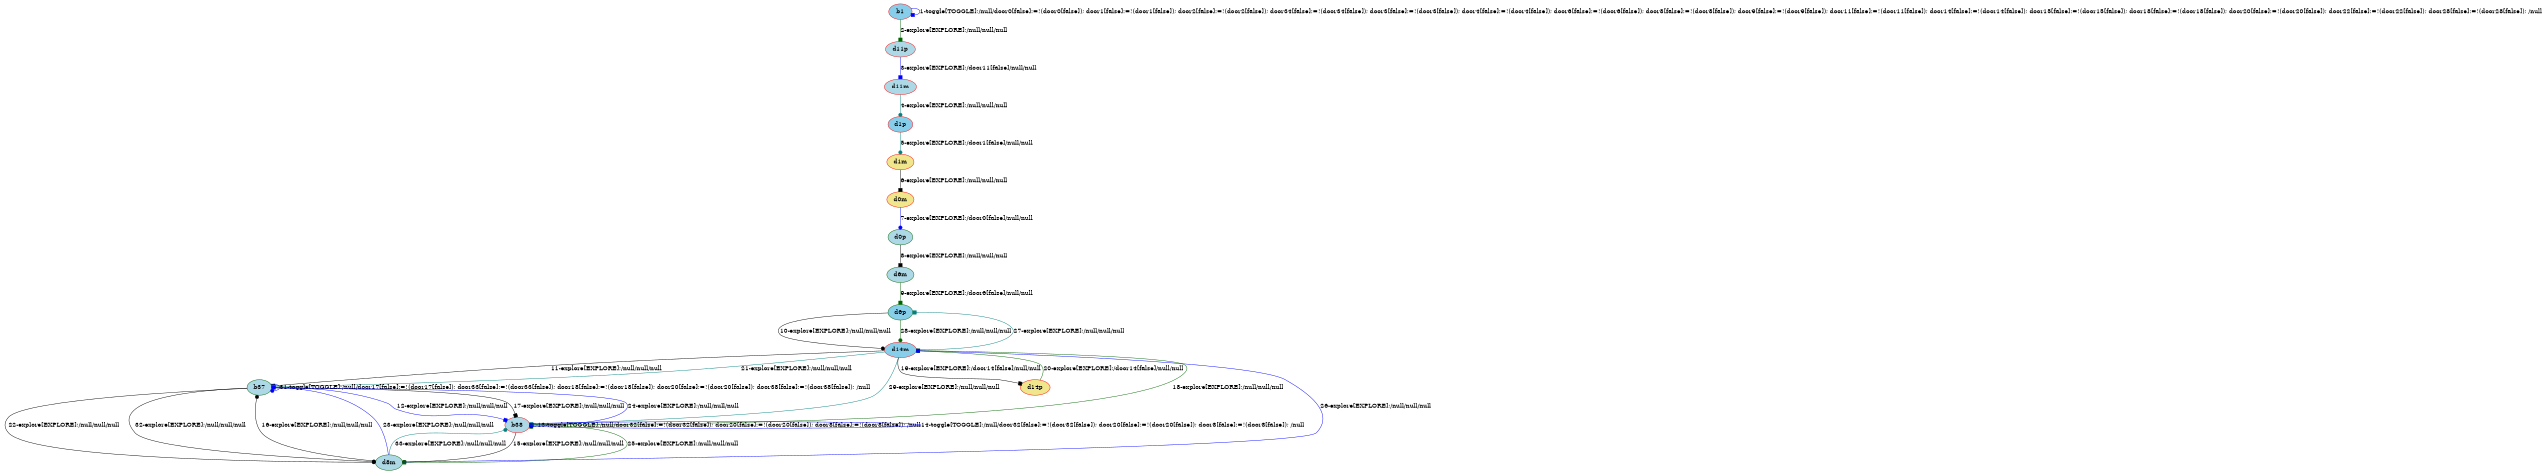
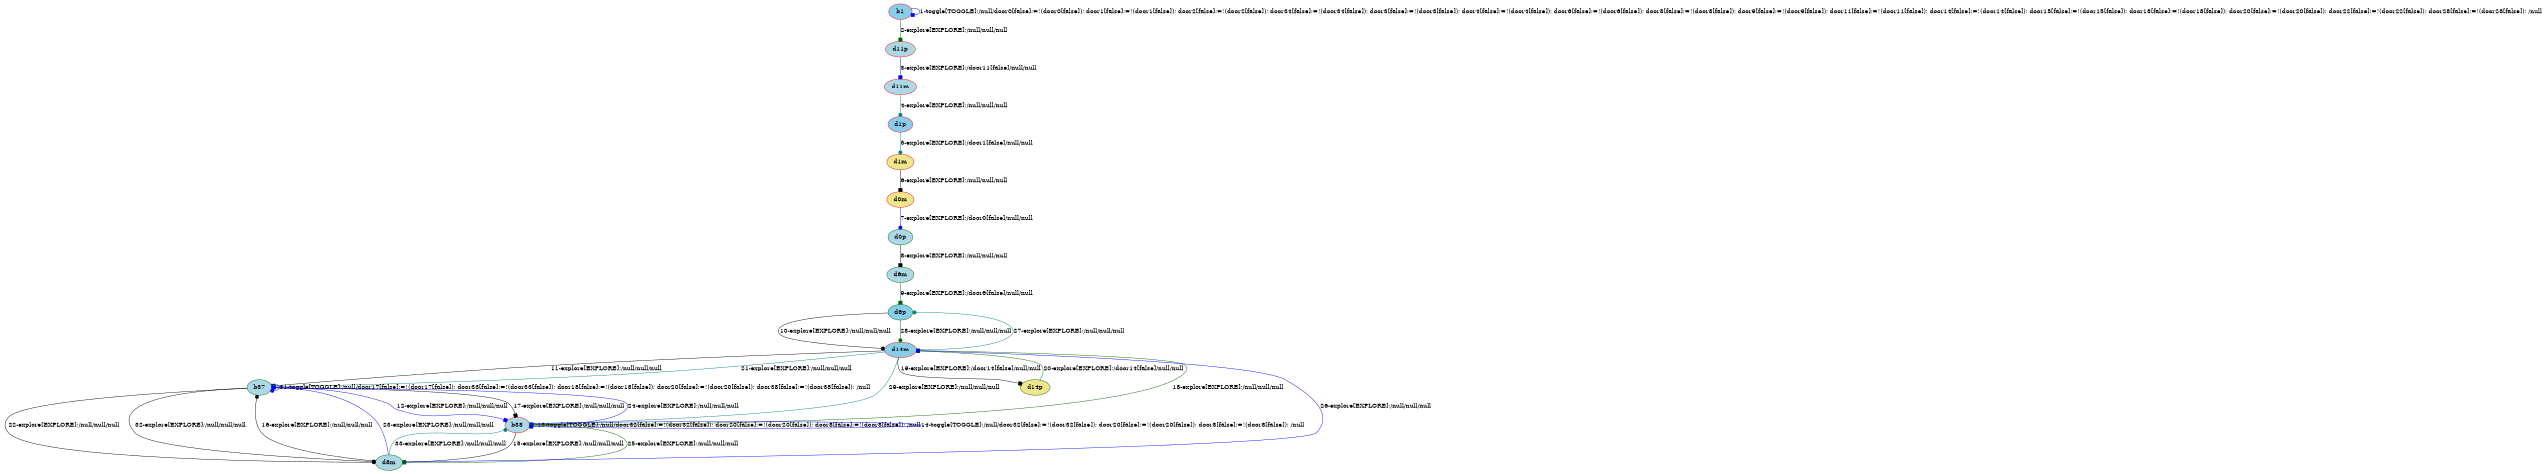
(1013, 331) -> (1013, 331)
(1035, 387) -> (1035, 387)
